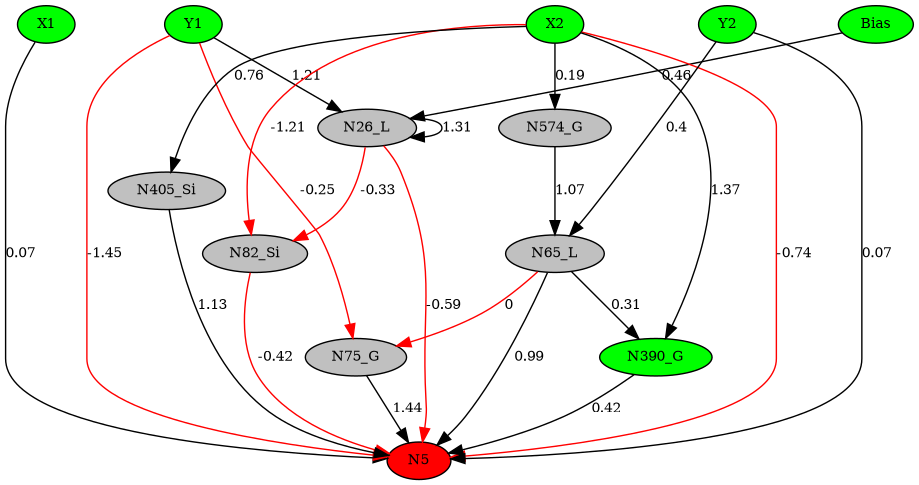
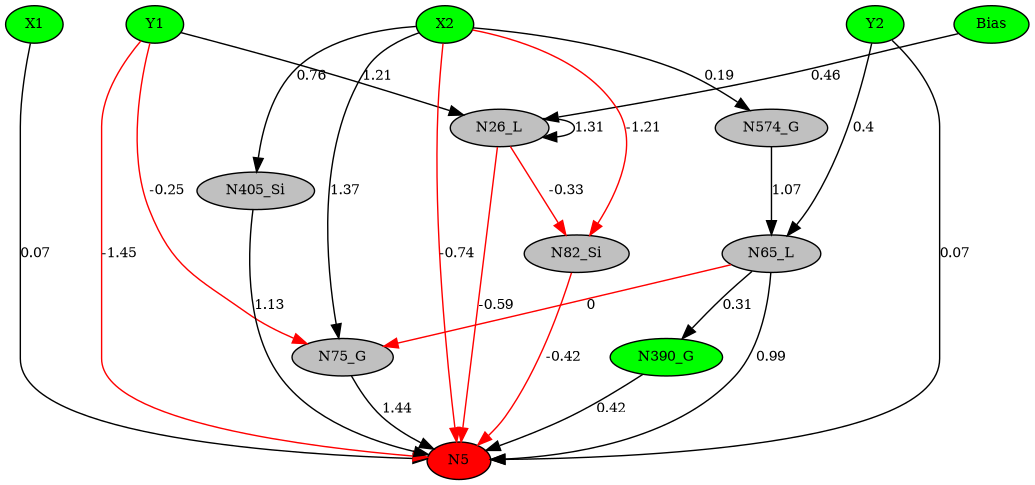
(707, 150) -> (333, 161)
